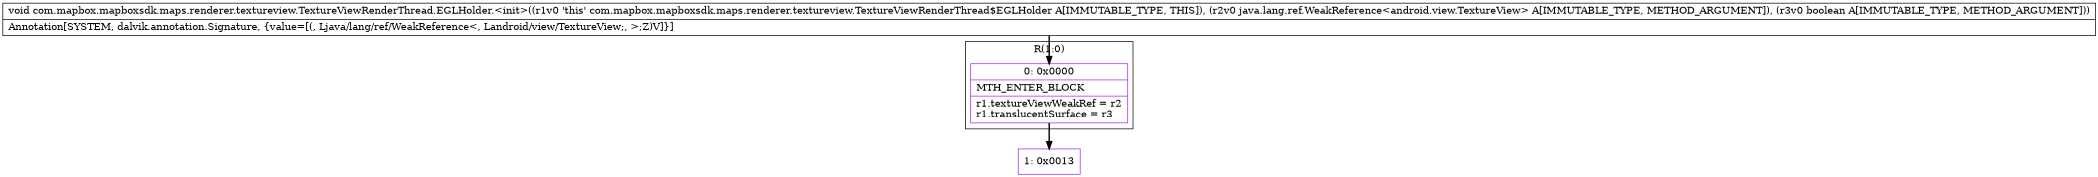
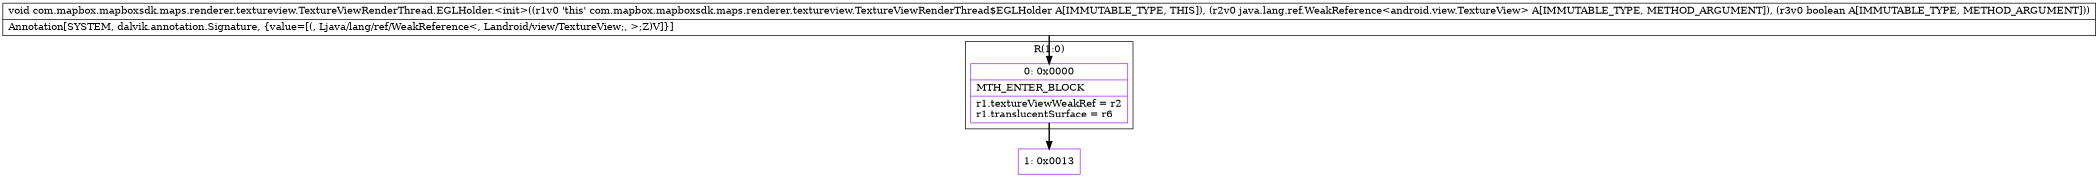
(1045, 114) -> (1045, 114)
